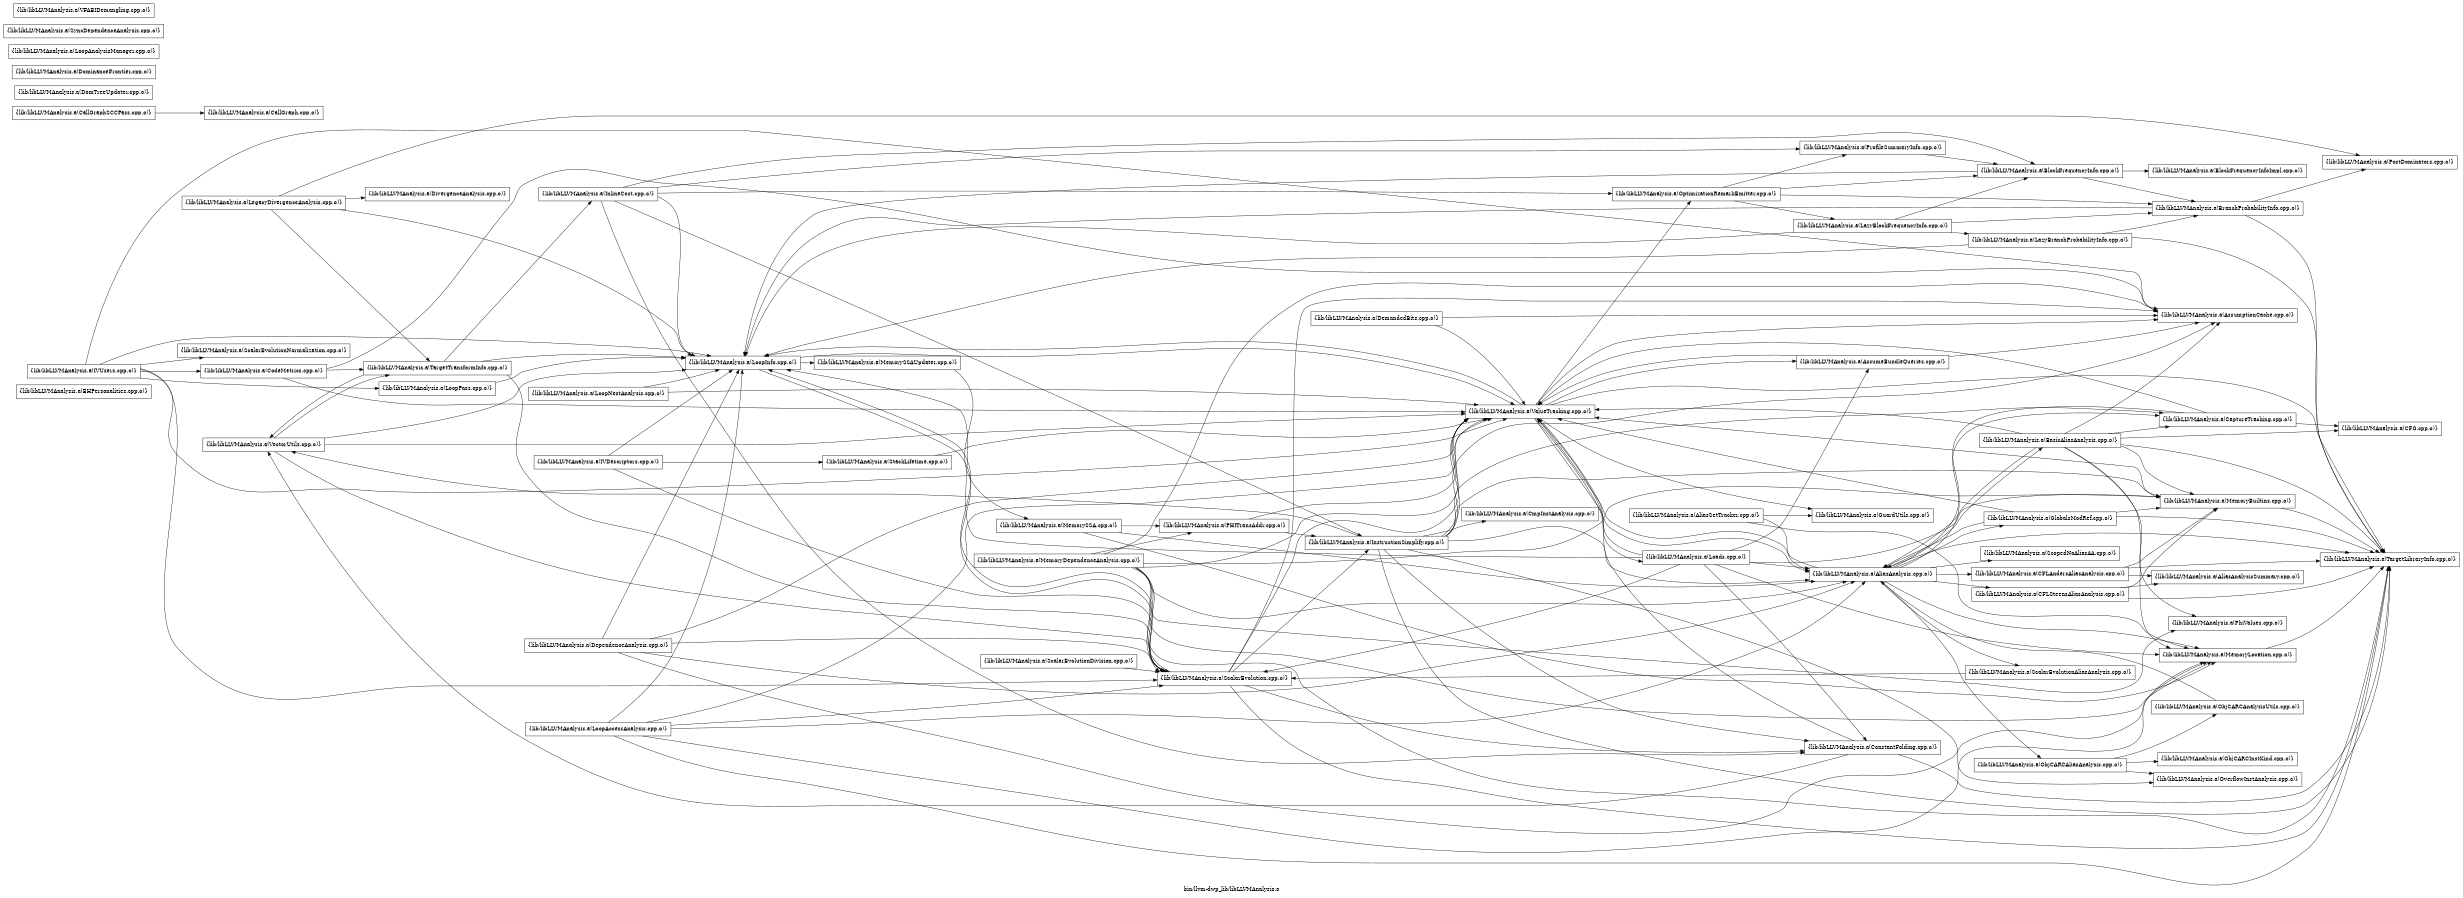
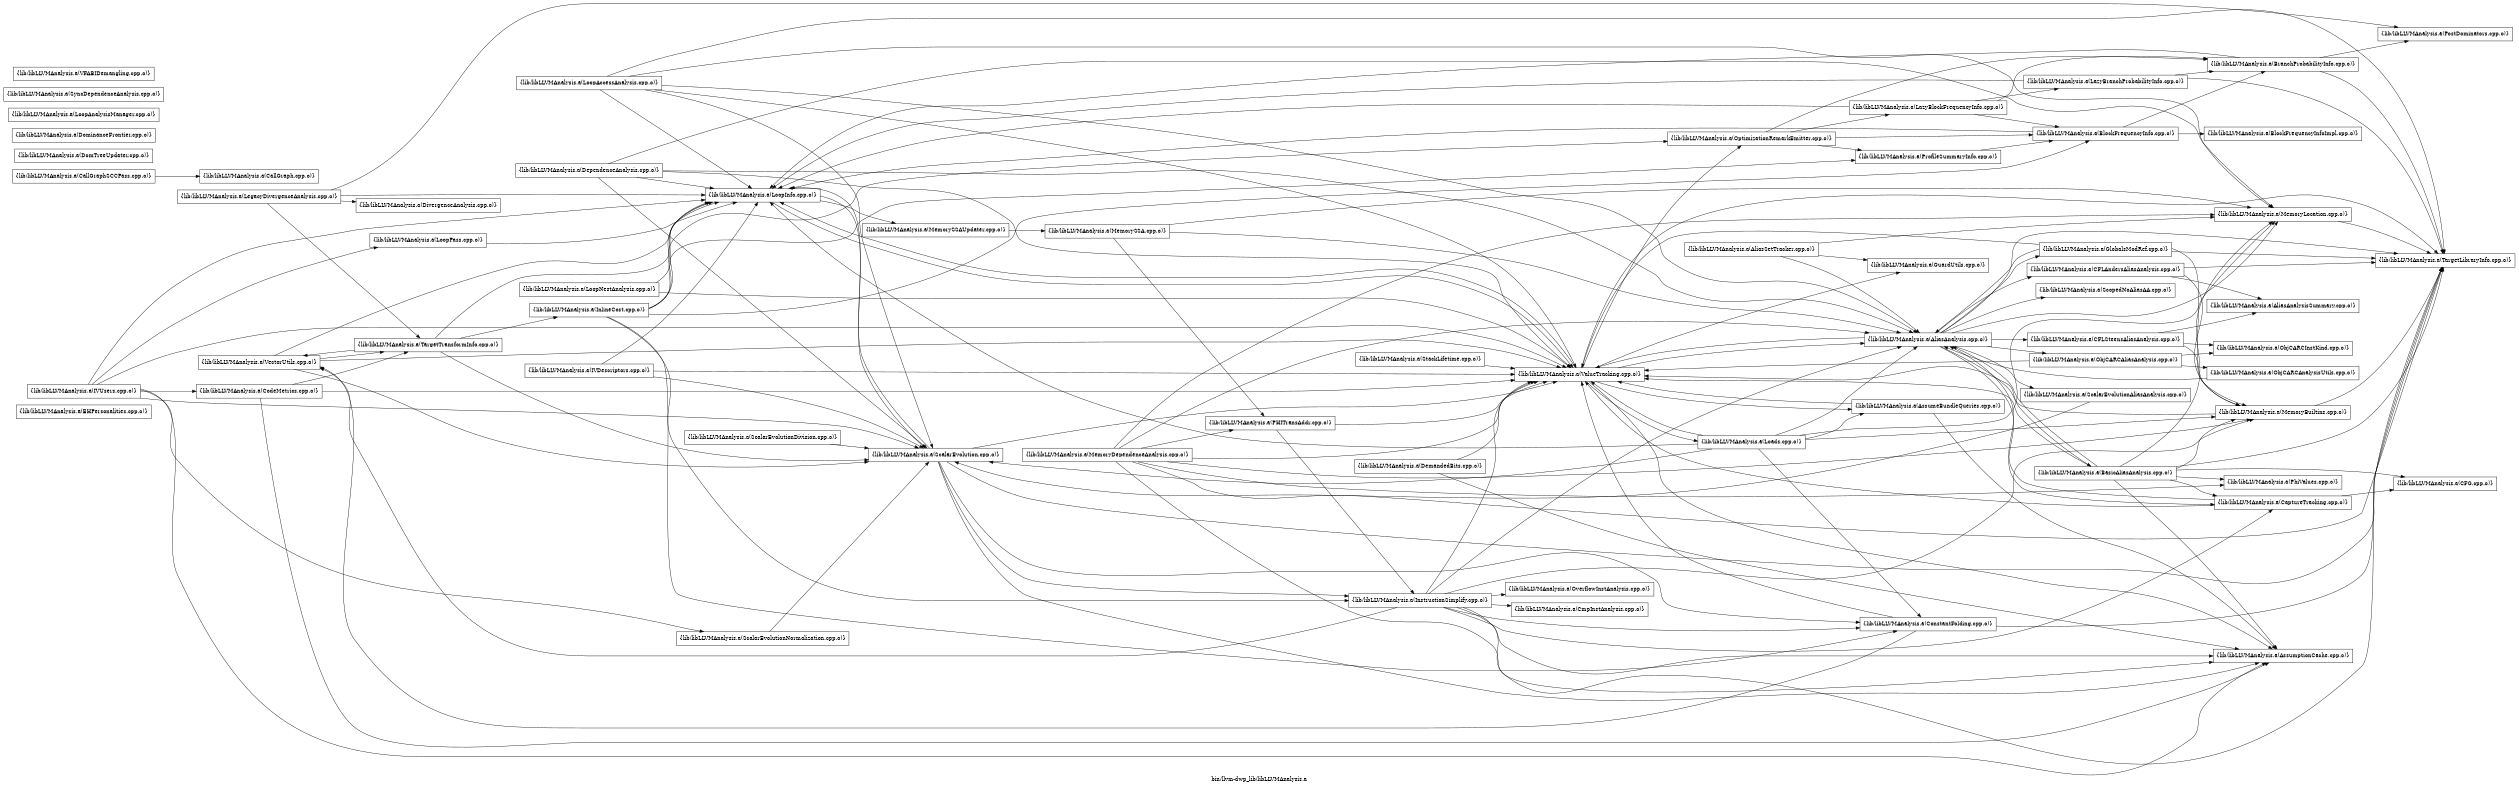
(741, 462) -> (1082, 373)
(2251, 594) -> (2200, 344)
(1151, 618) -> (848, 548)
(2138, 772) -> (1829, 364)
